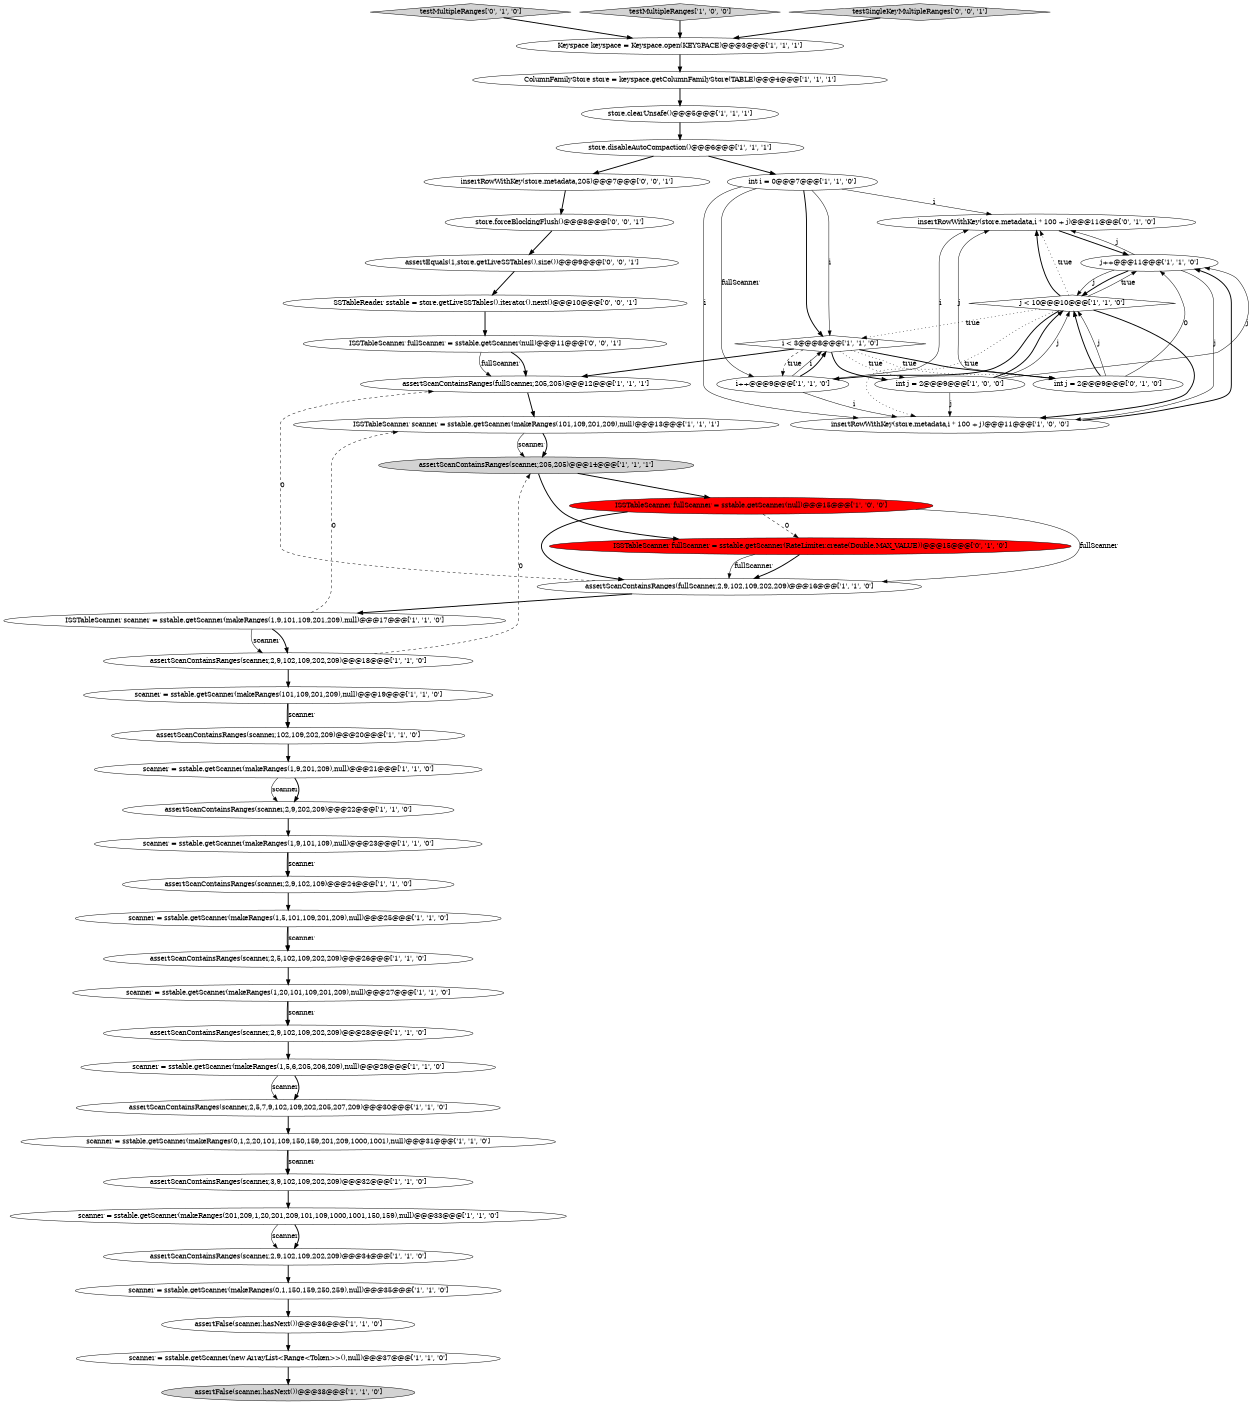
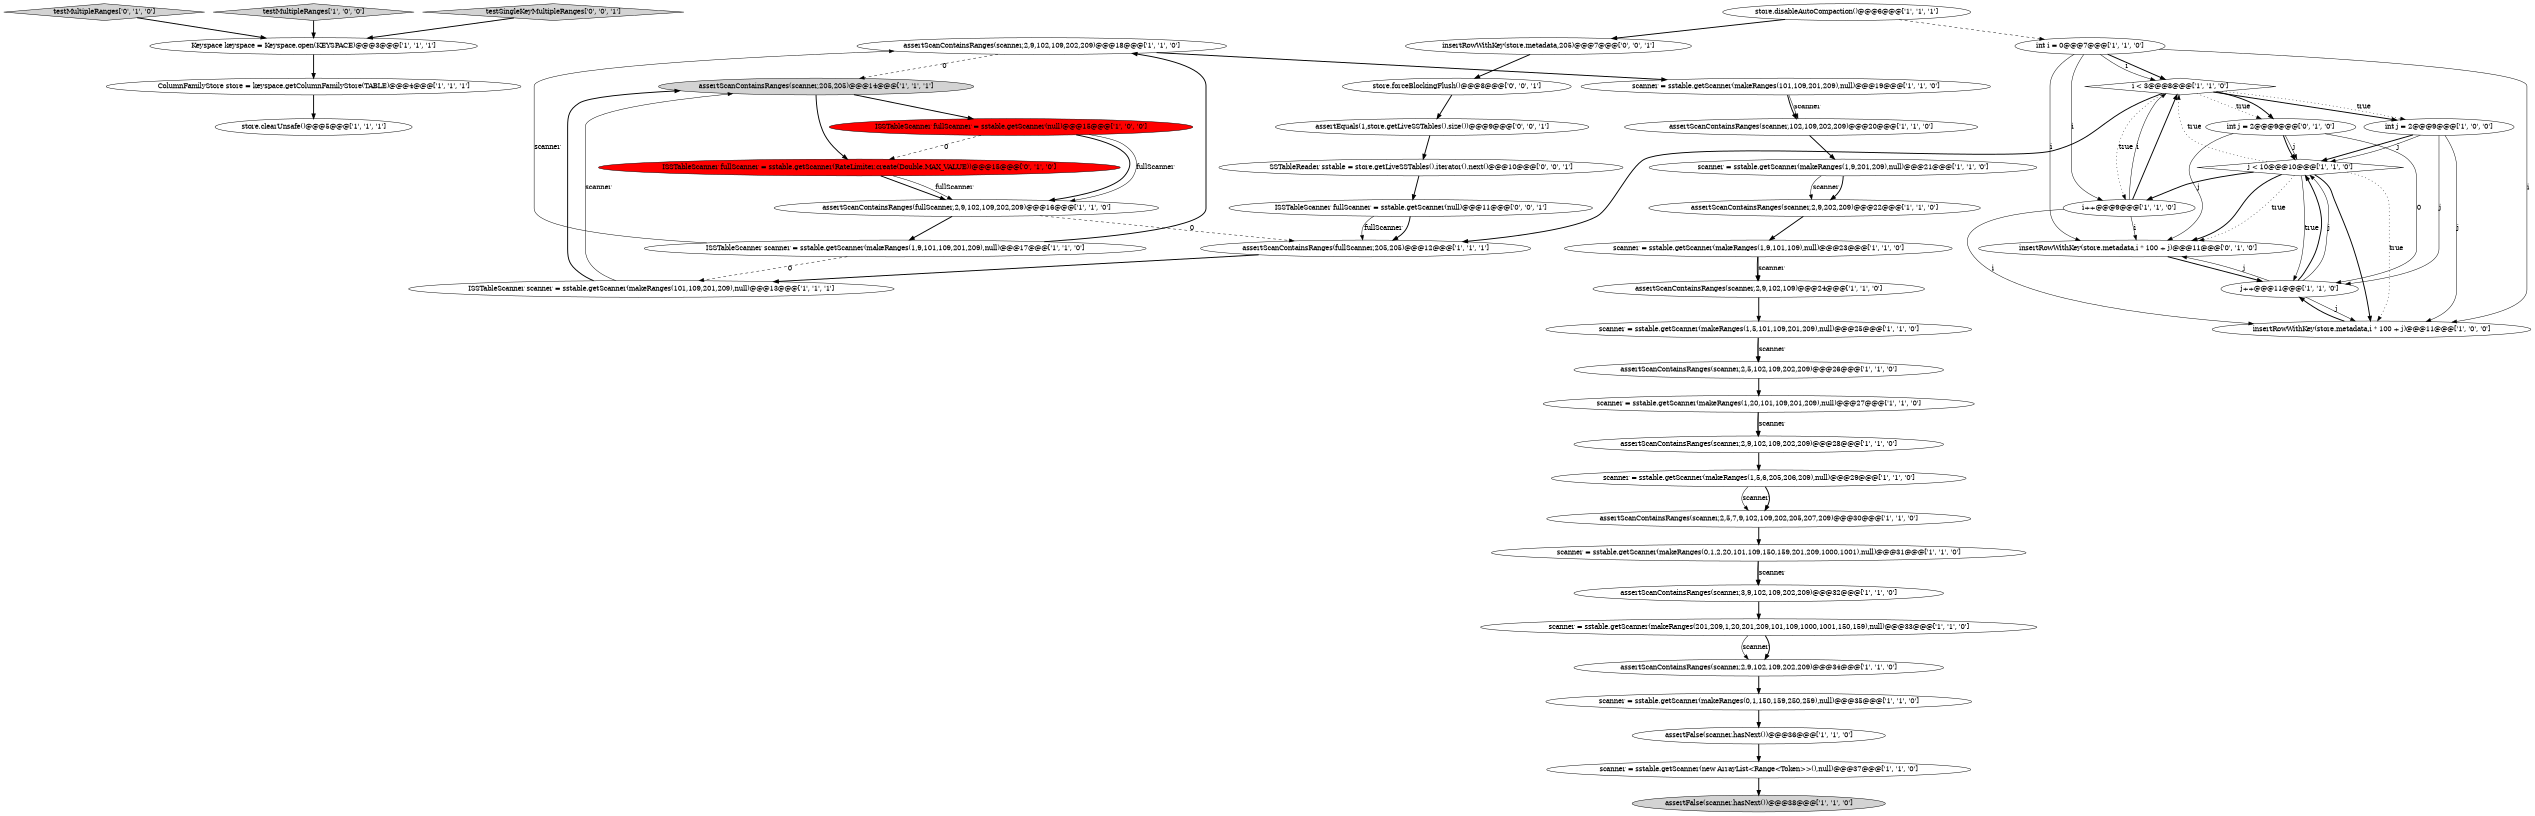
(680, 129) -> none
(740, 164) -> (1969, 29)
(740, 283) -> (2073, 127)
(790, 358) -> (2122, 136)
